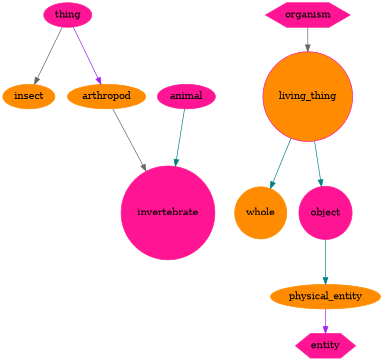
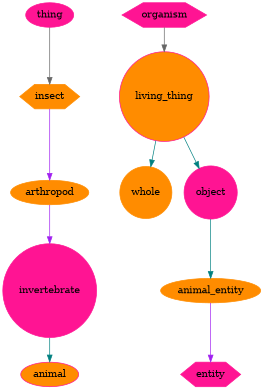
(86, 53) -> (50, 141)
(29, 97) -> (50, 97)
(186, 97) -> (50, 374)
(181, 134) -> (50, 346)
(128, 137) -> (50, 221)
(326, 297) -> (211, 291)
